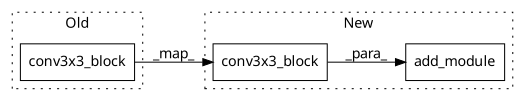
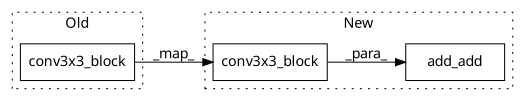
(455, 62) -> (455, 62)
